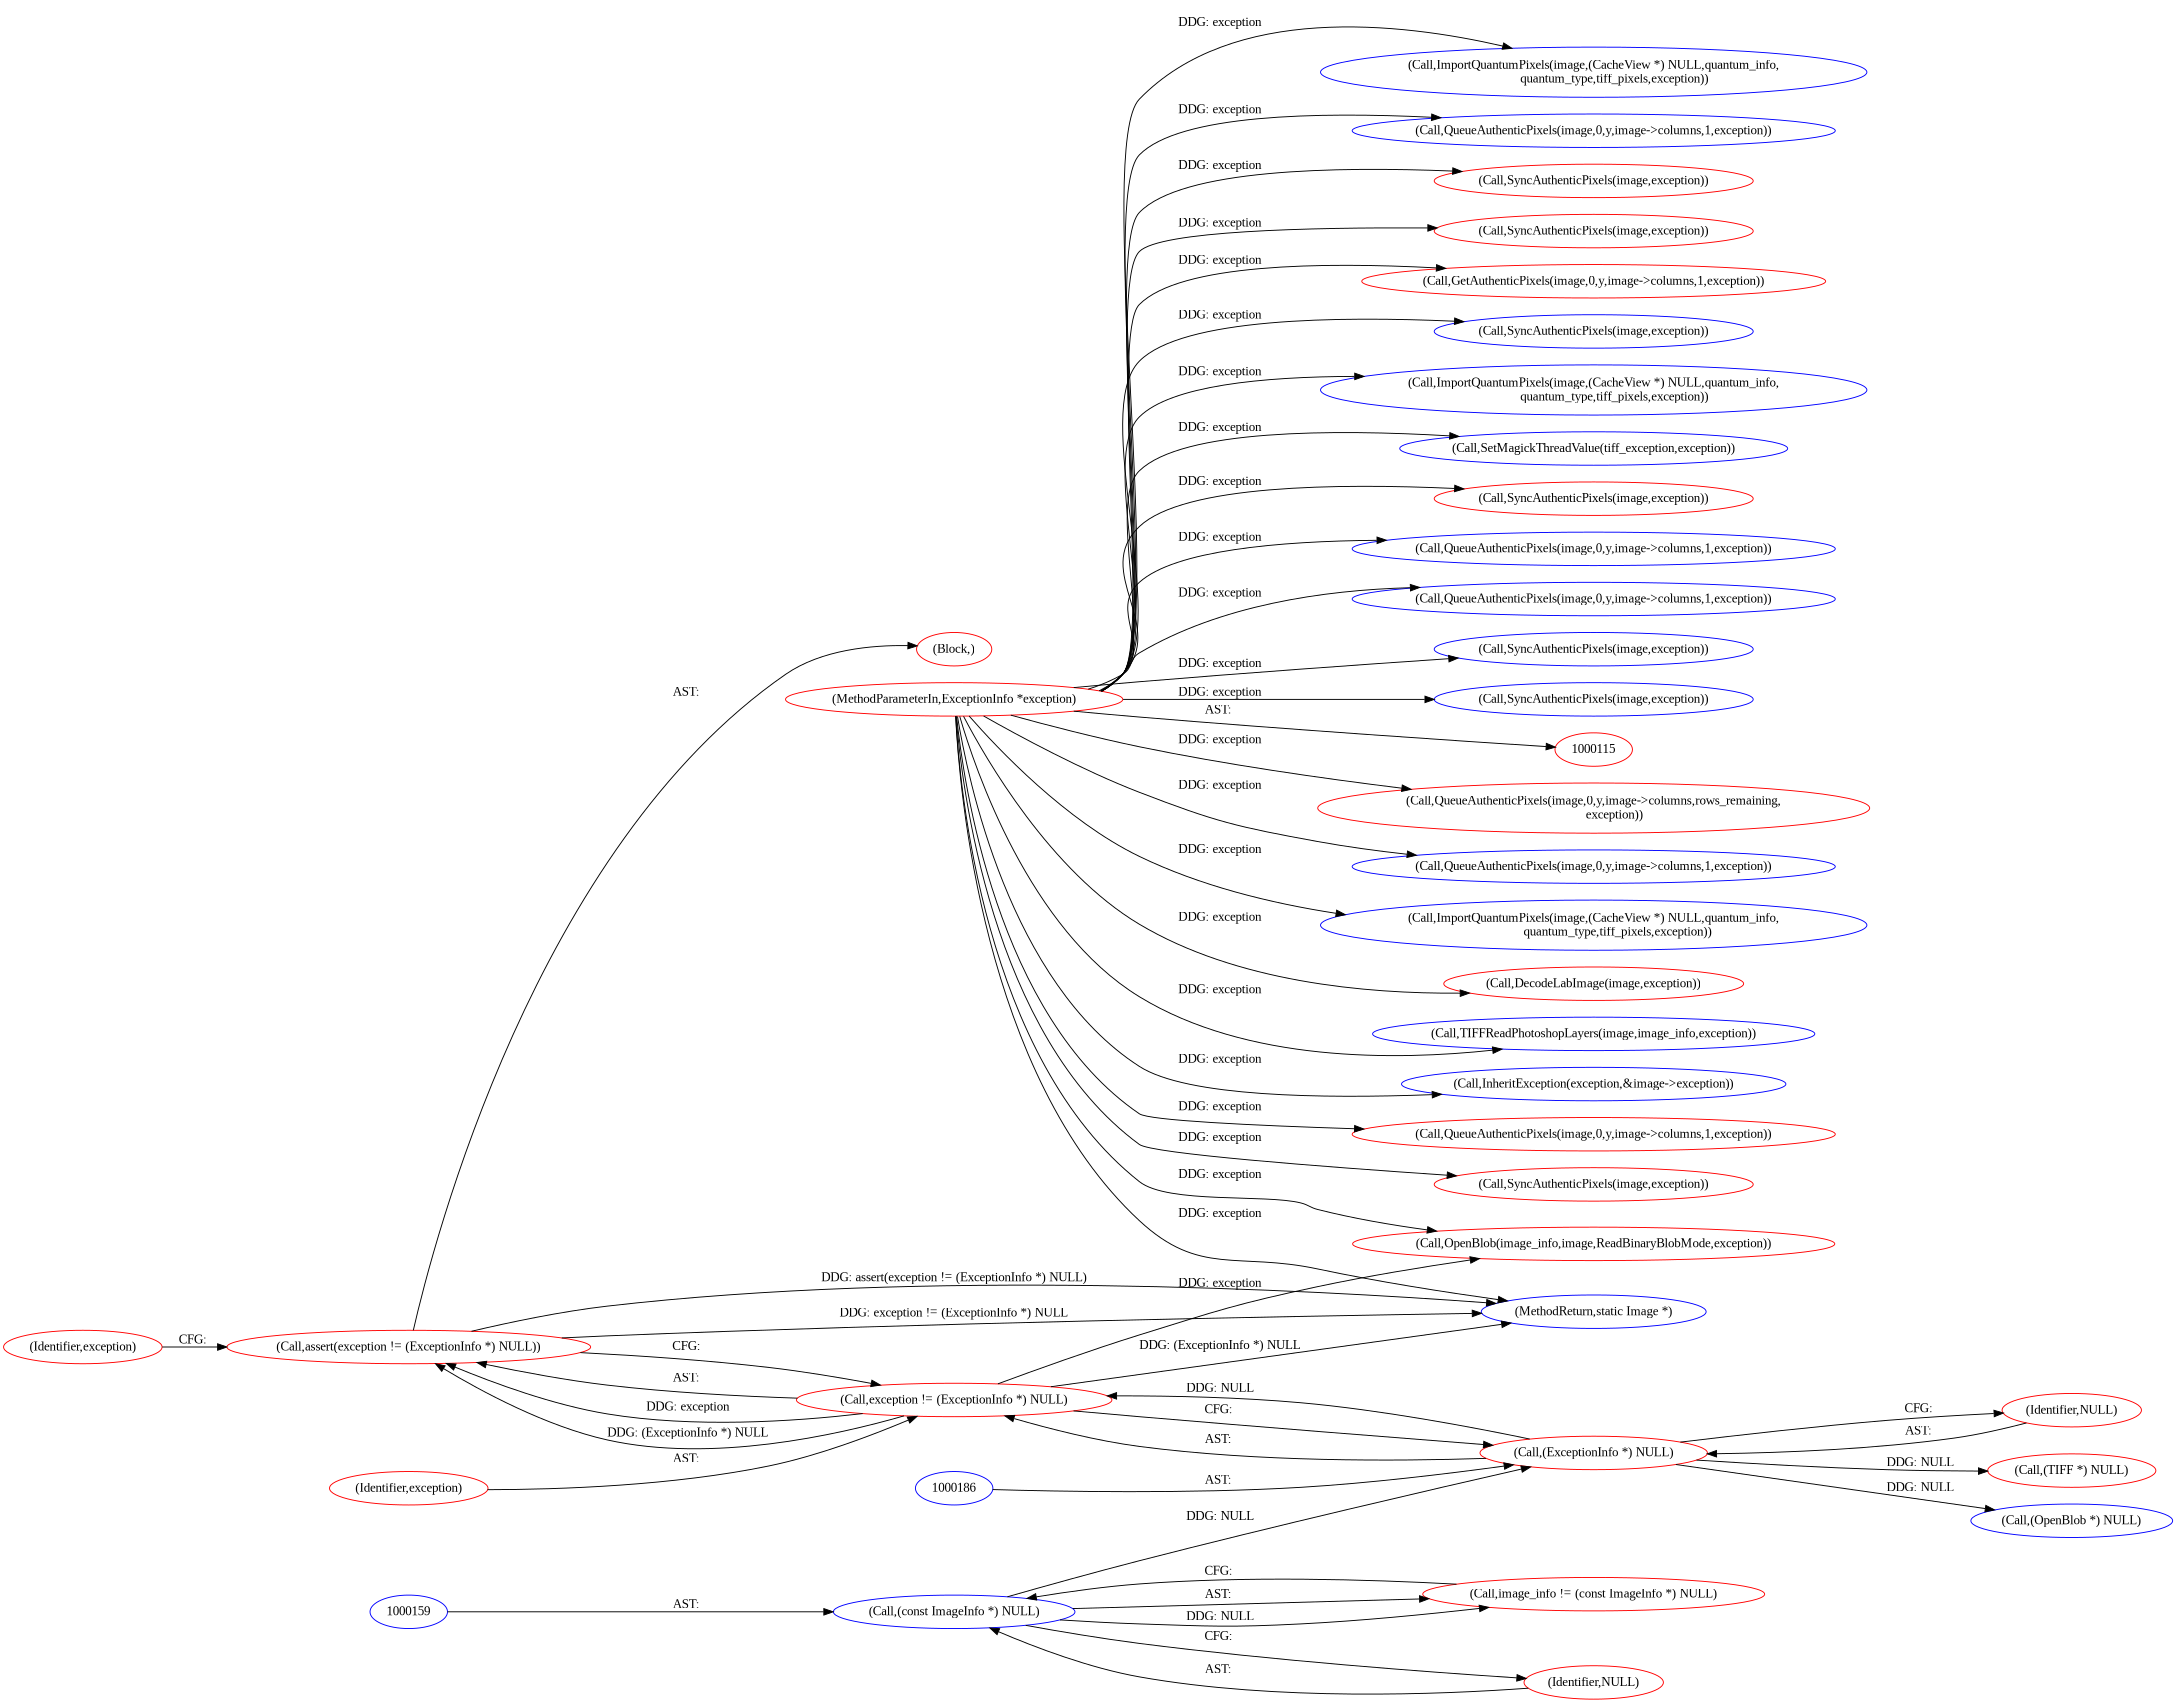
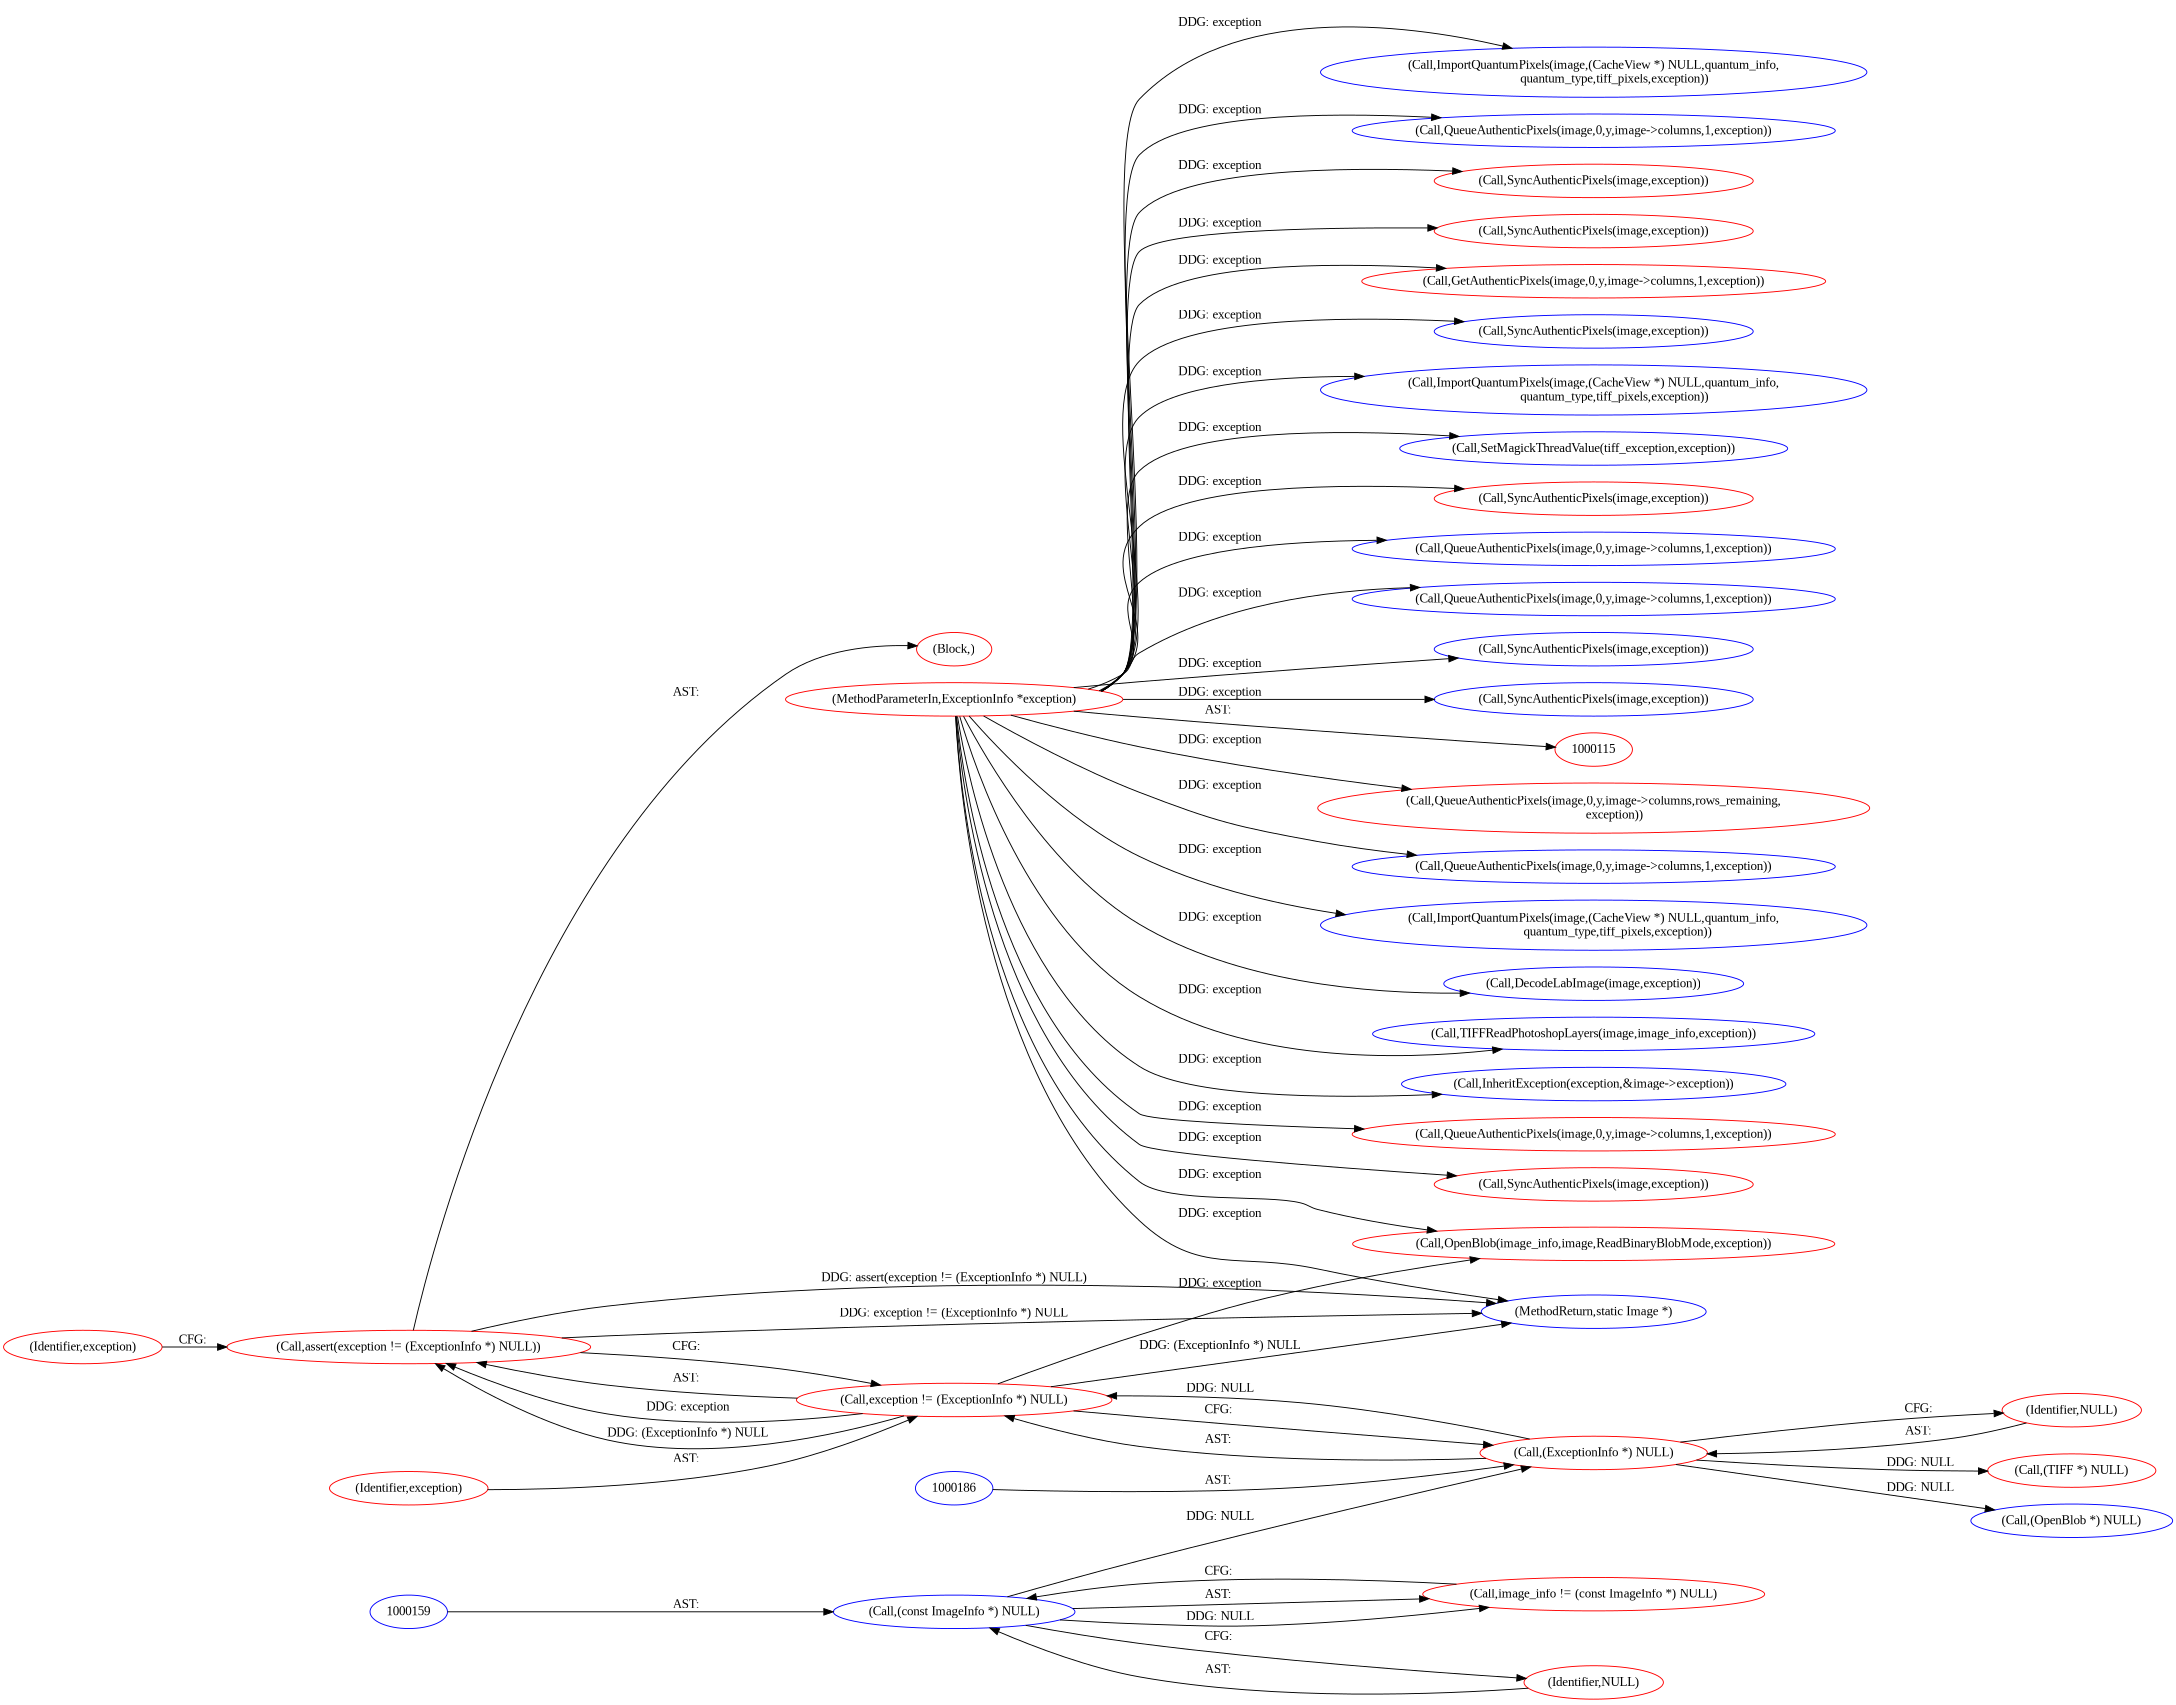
(1594, 984) -> (1594, 984)
